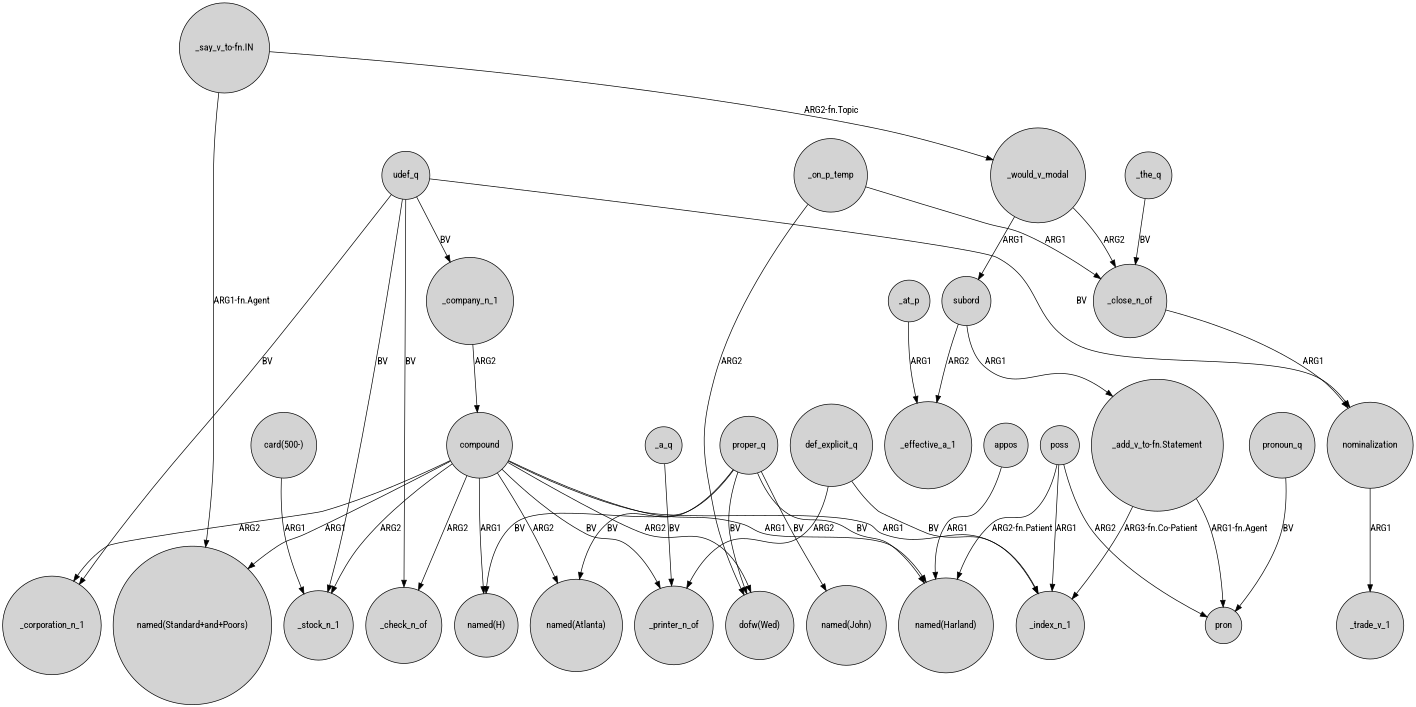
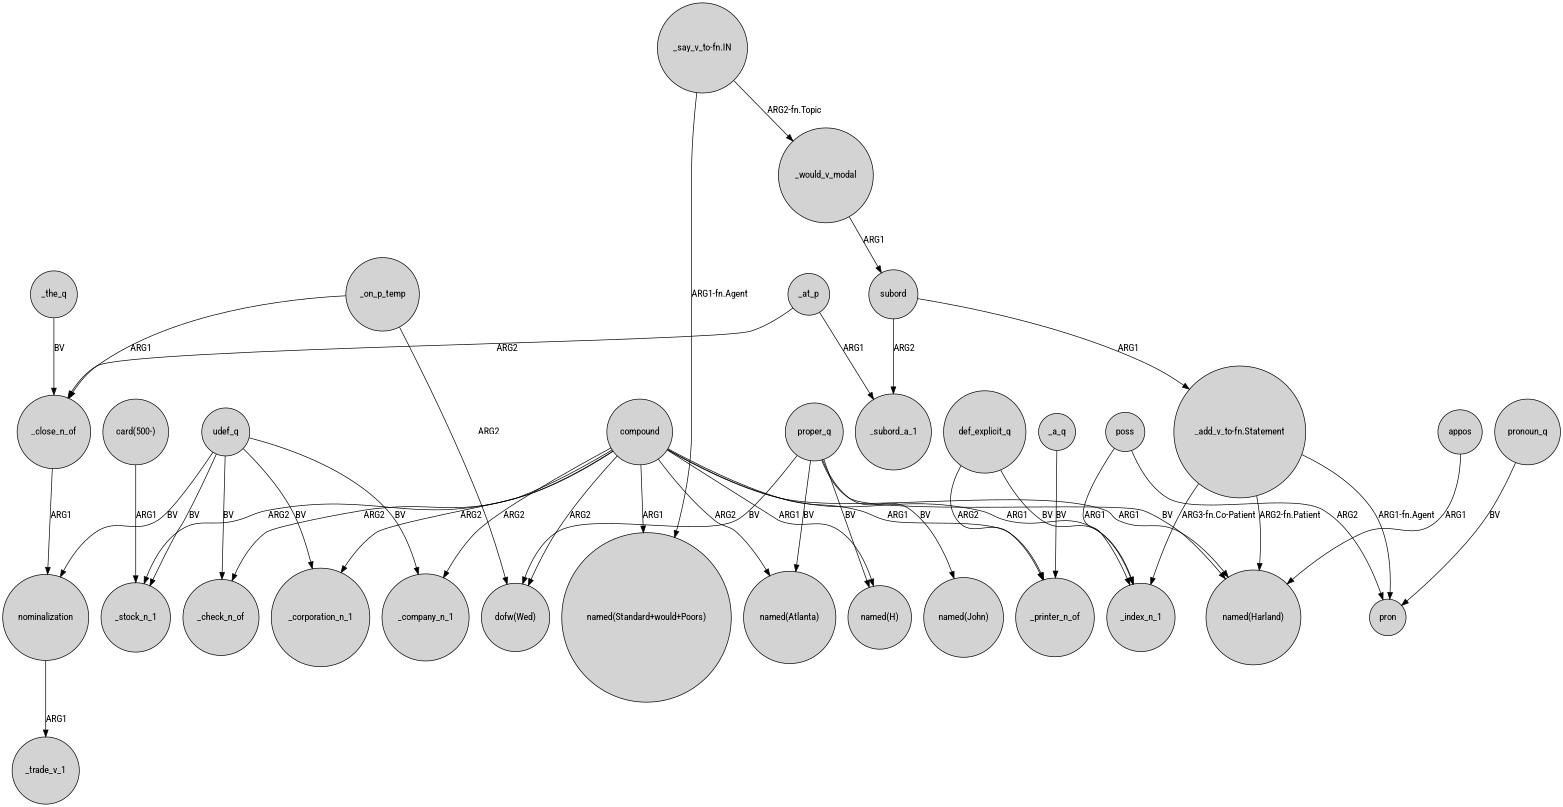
(1095, 233) -> (429, 346)
(475, 375) -> (516, 503)
(928, 445) -> (893, 432)
(1010, 518) -> (1260, 530)
(591, 529) -> (898, 515)
(192, 625) -> (647, 617)
